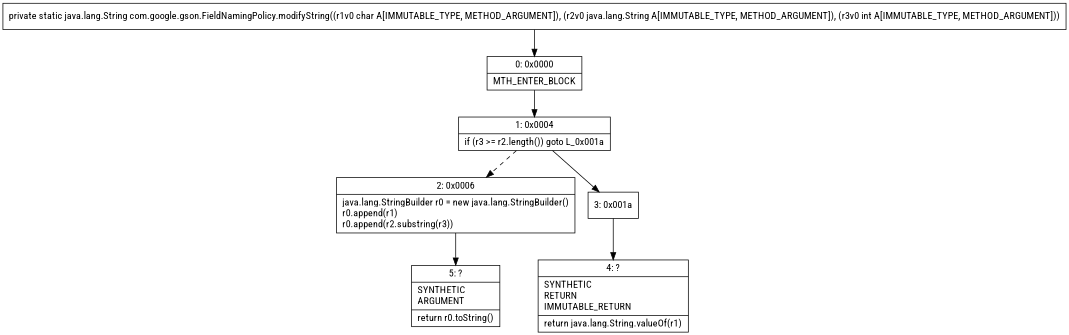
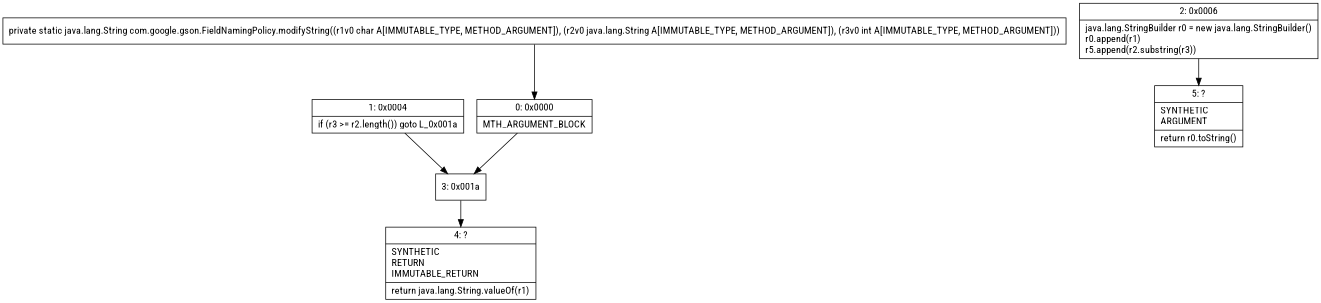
(534, 81) -> (534, 124)
(534, 100) -> (498, 151)
(504, 161) -> none
(398, 224) -> (1141, 50)
